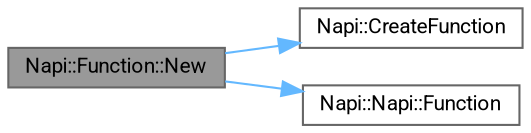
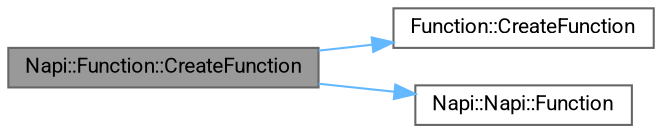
(411, 28) -> (524, 28)
(117, 68) -> (163, 68)
